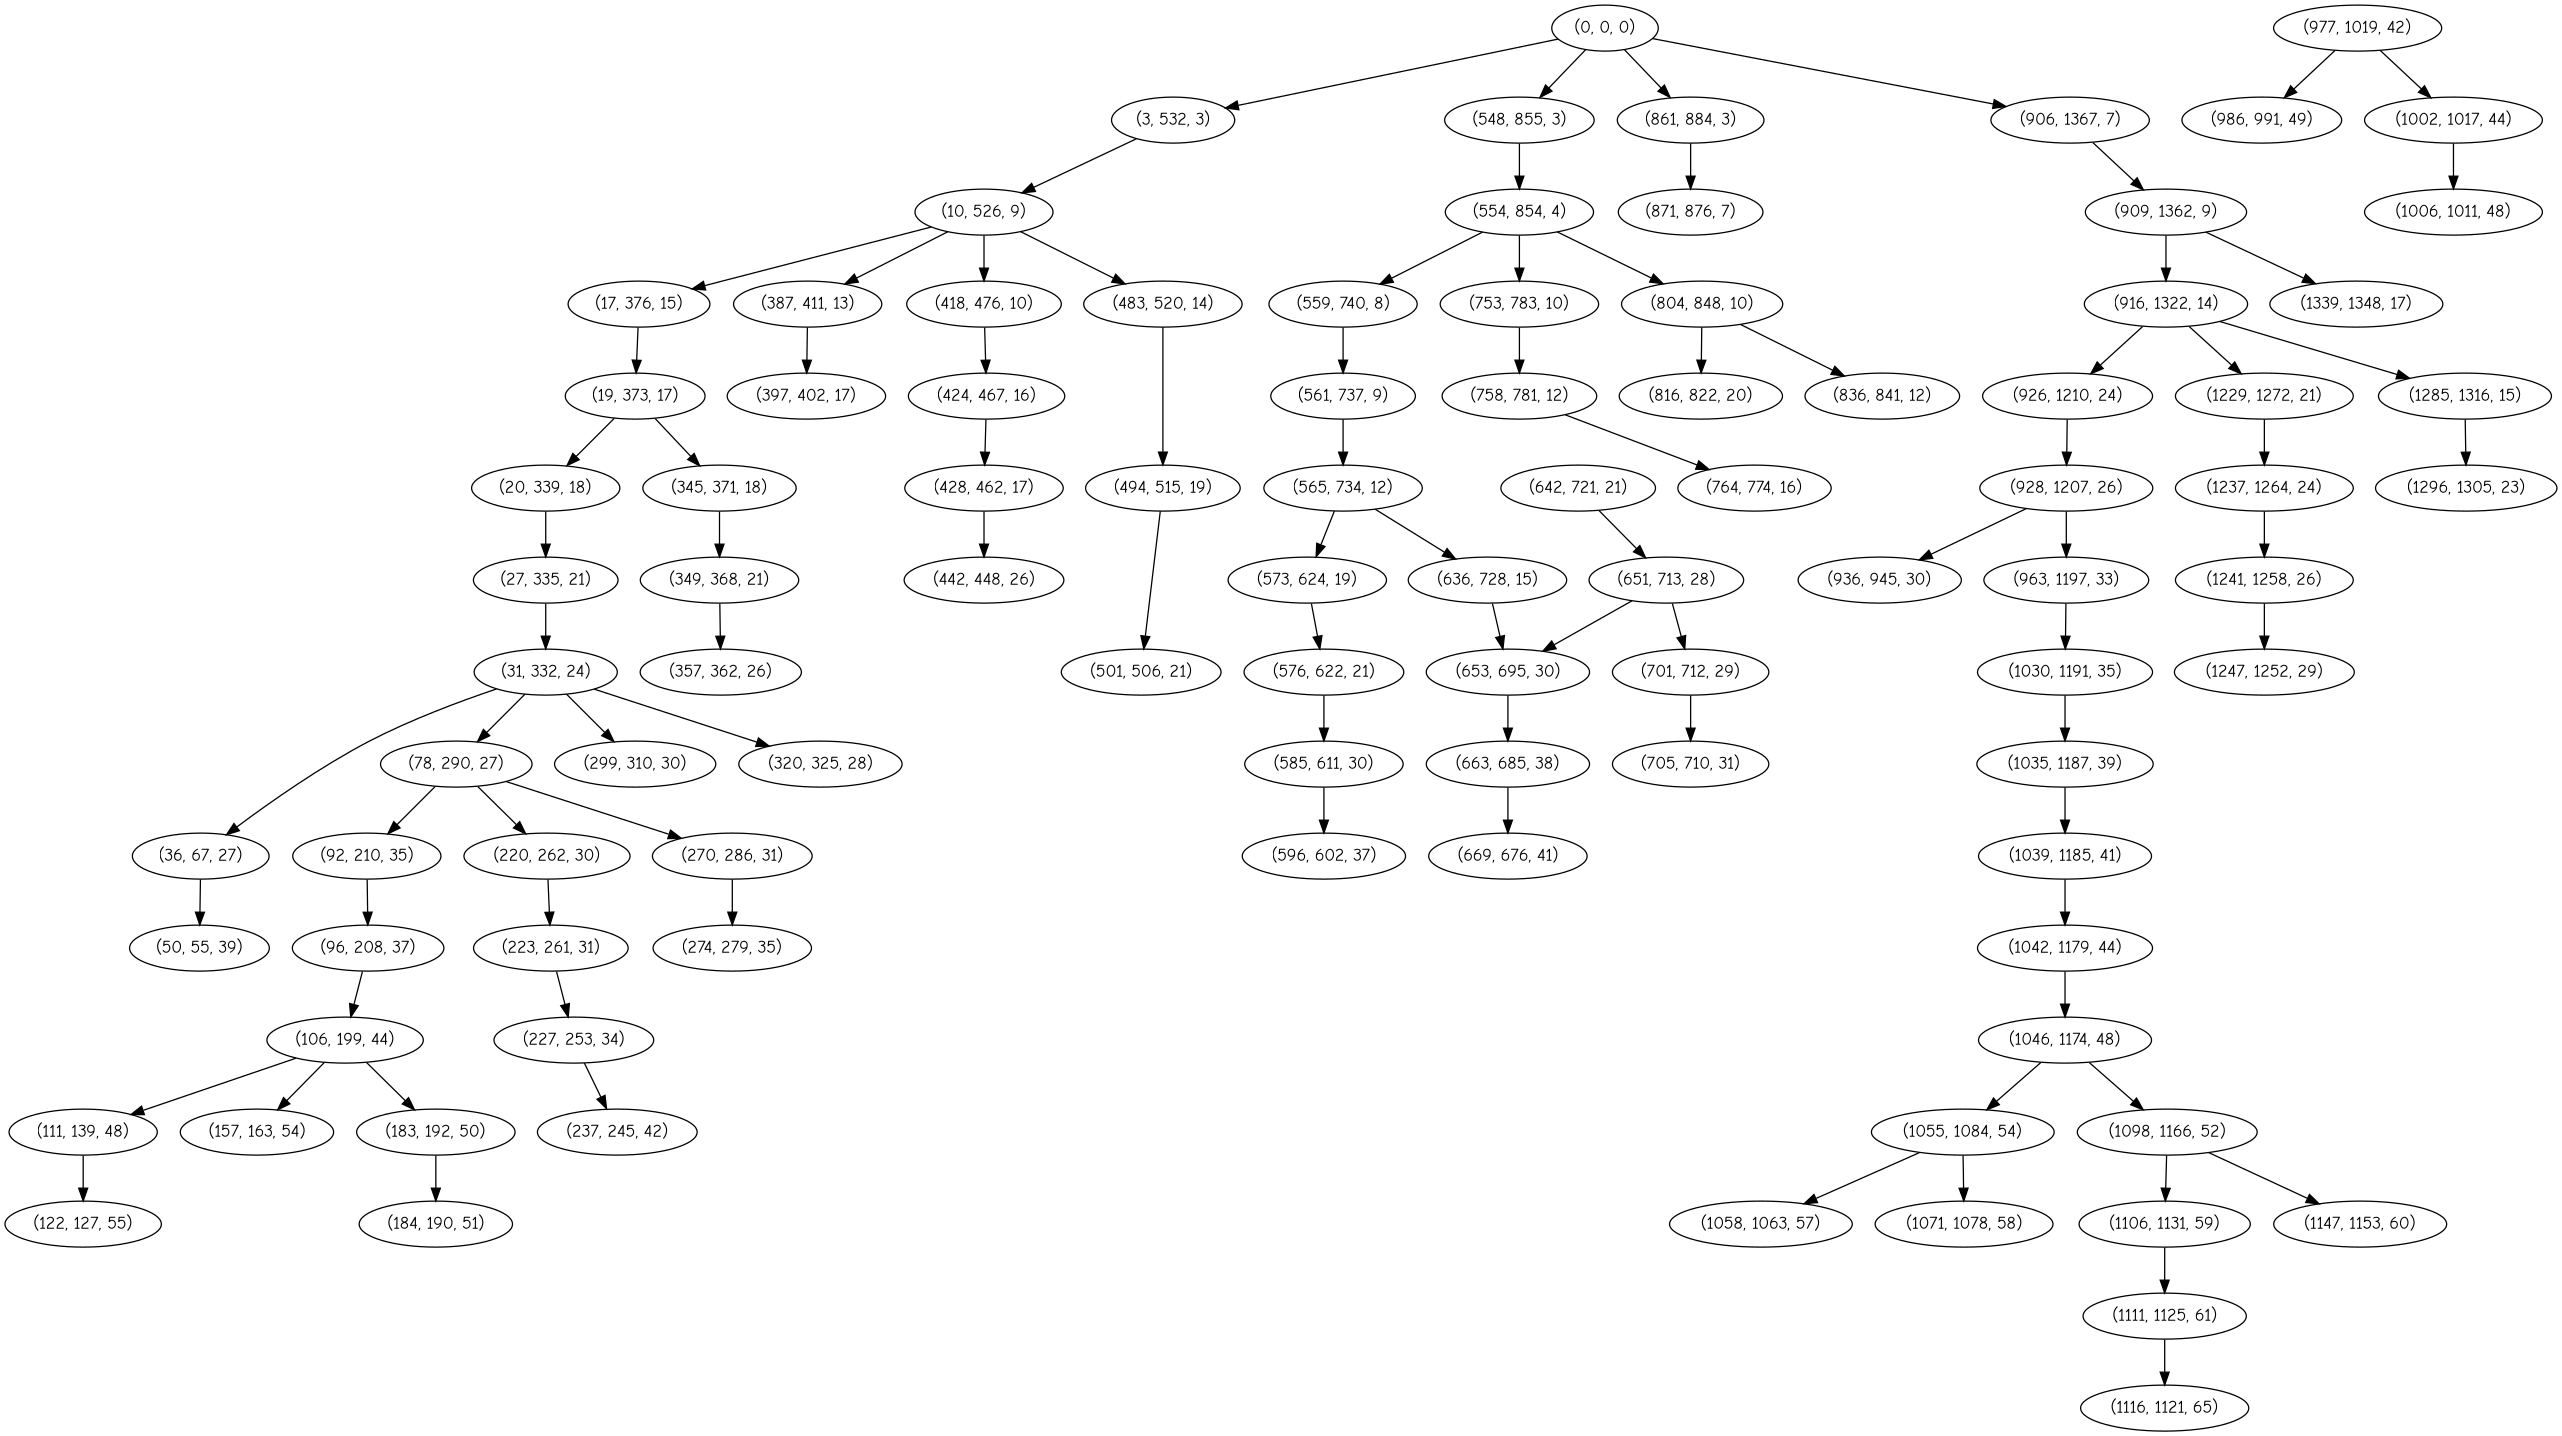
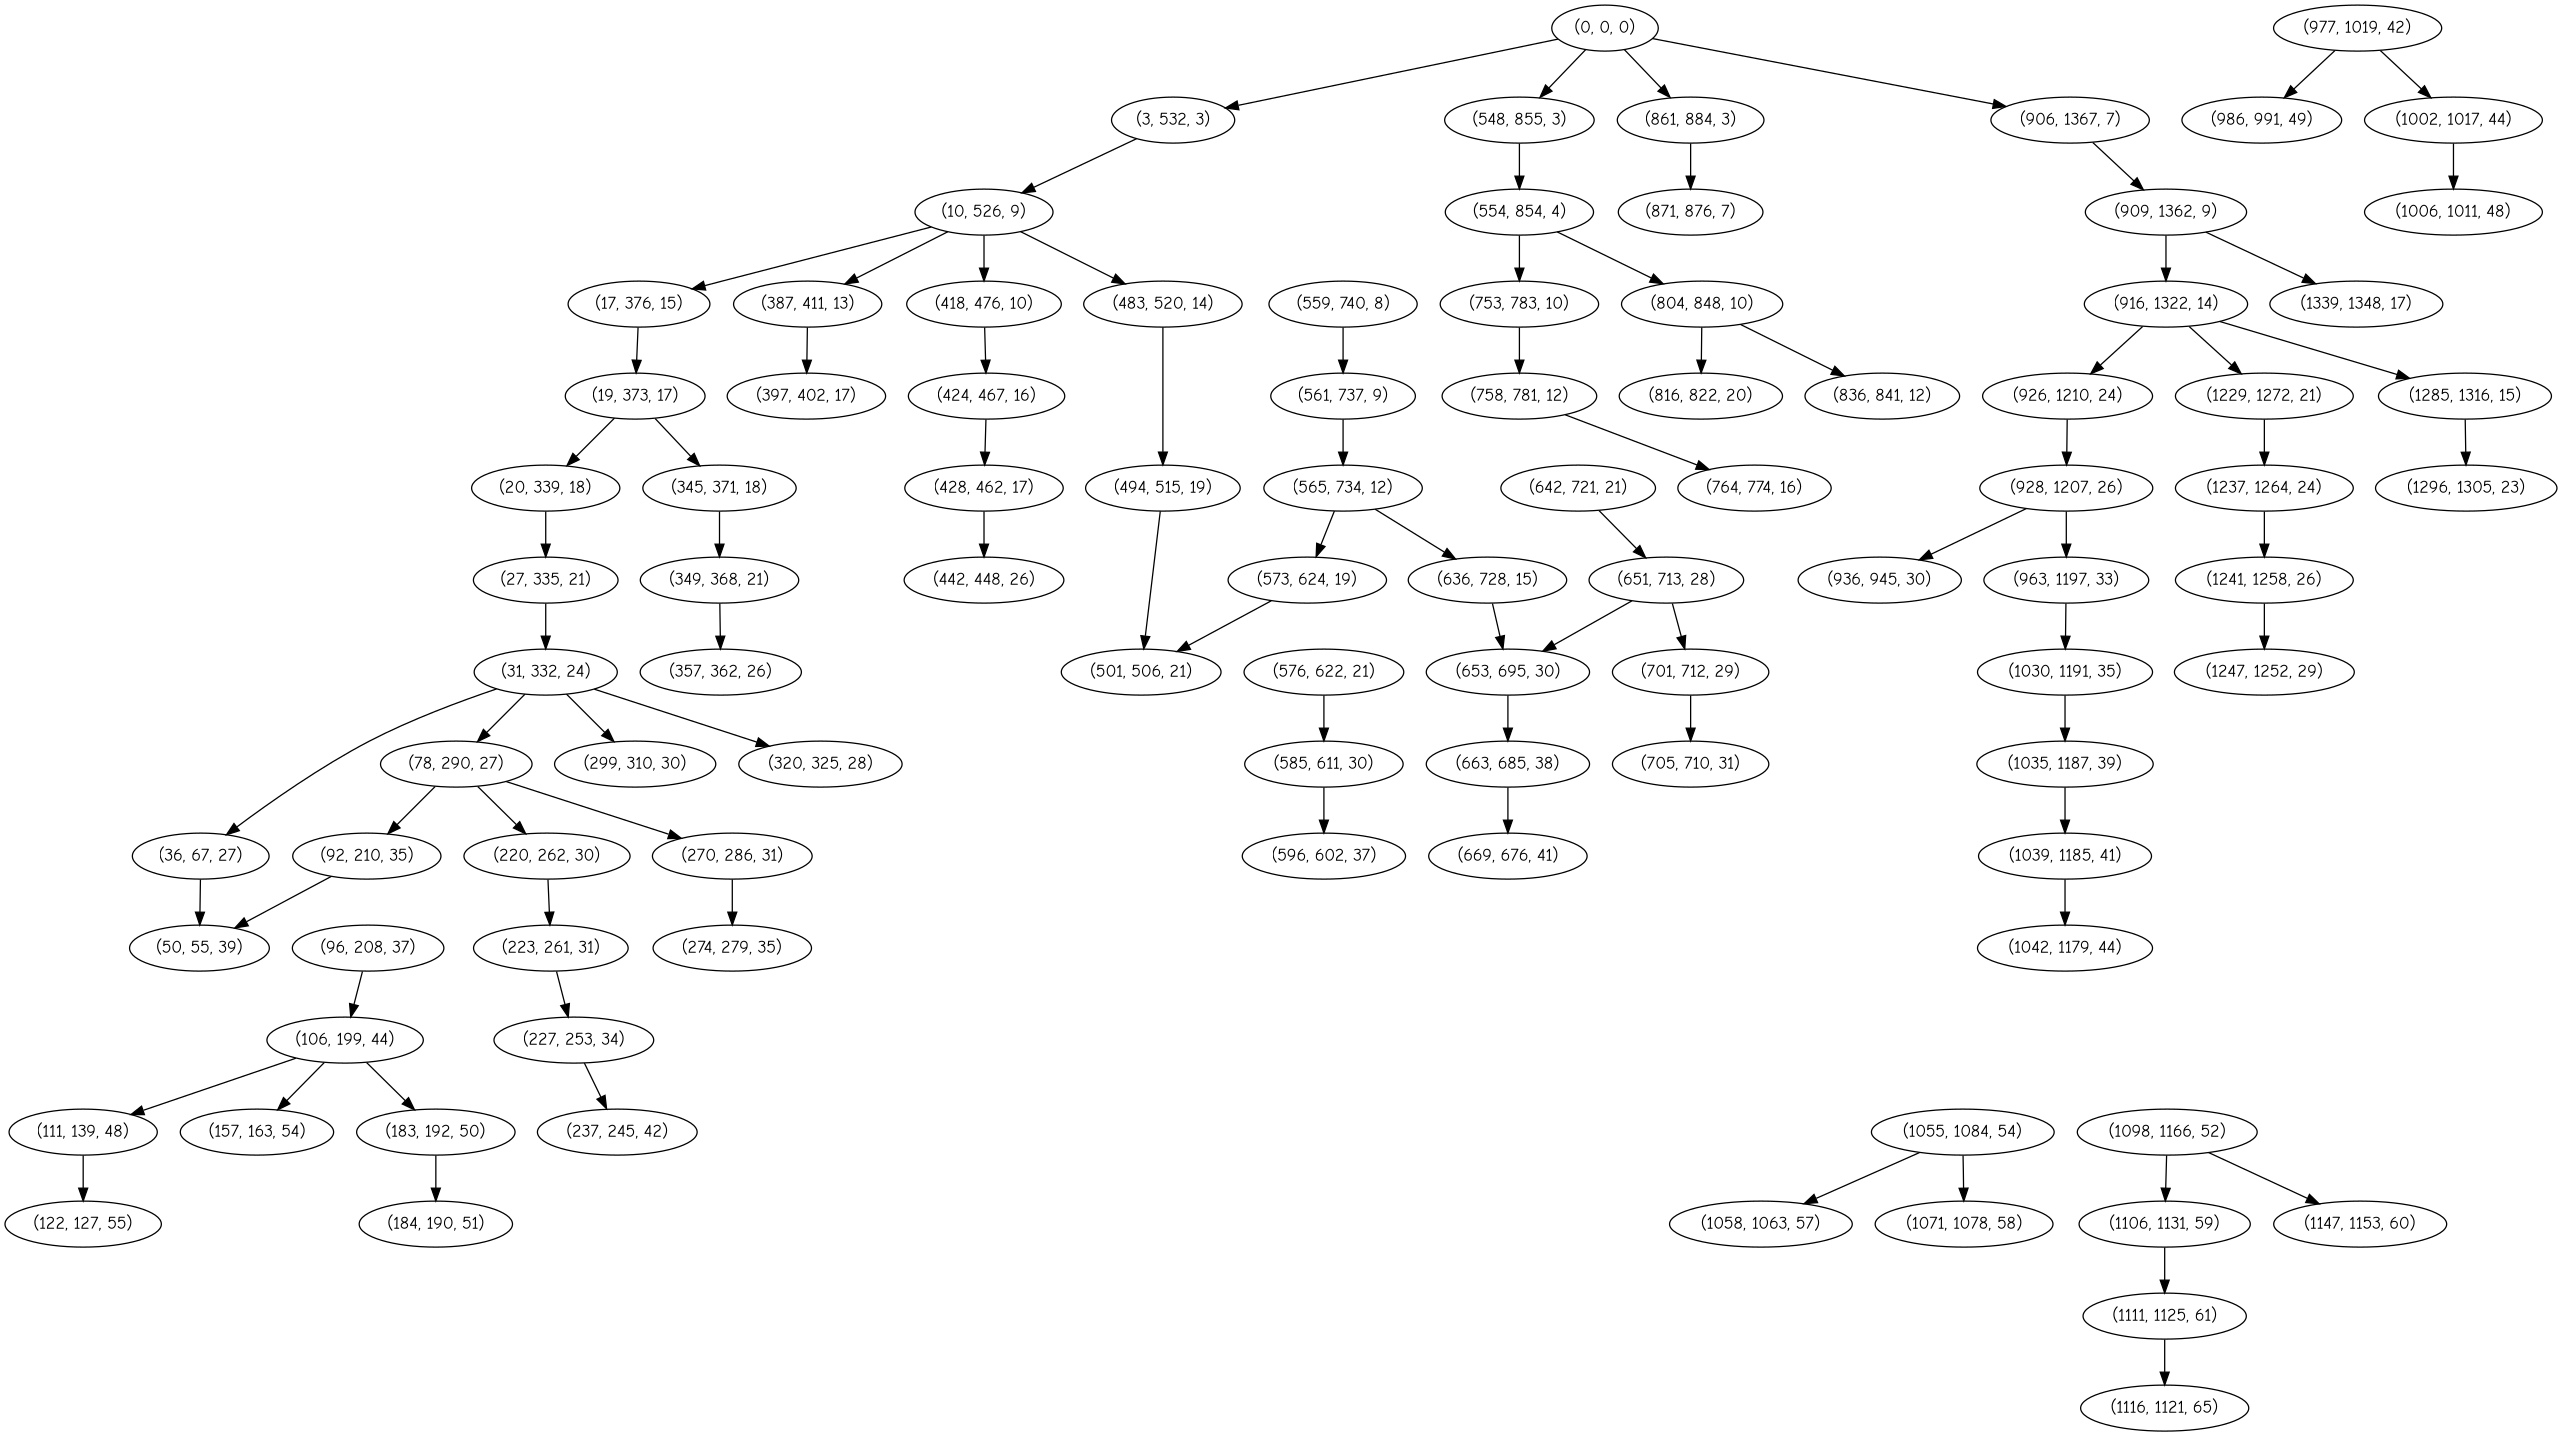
(1437, 255) -> none
(1314, 620) -> (1230, 623)
(367, 896) -> (289, 899)
(2065, 1040) -> none
